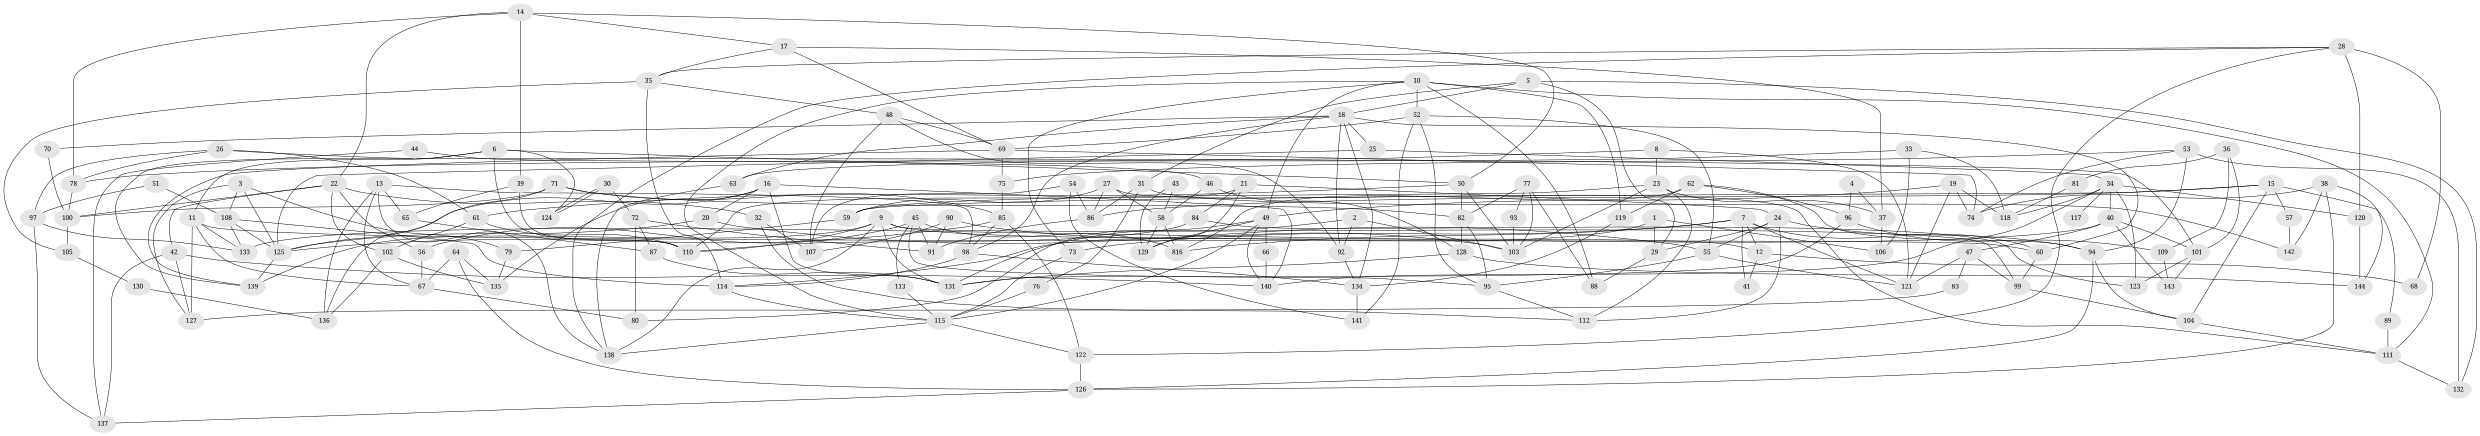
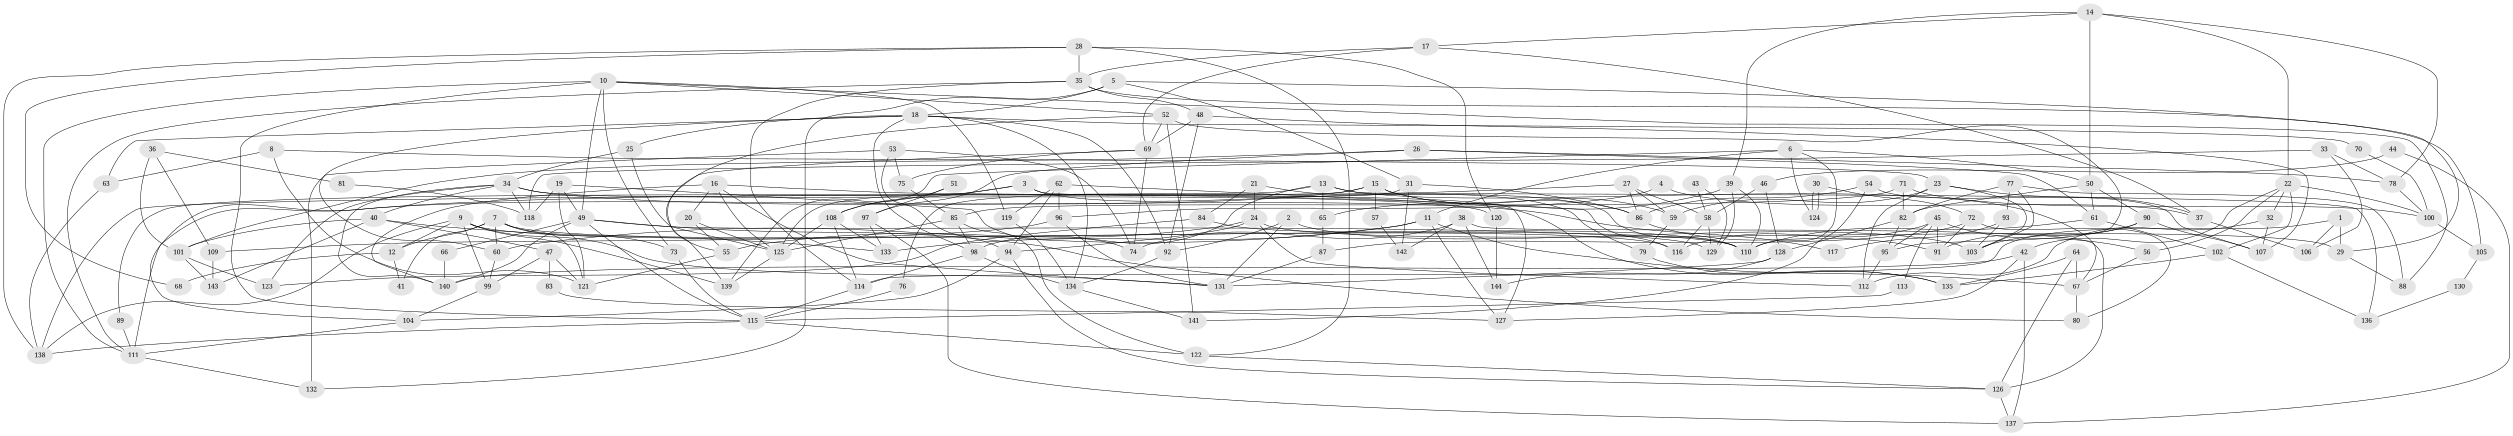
none -> (468, 101)
(1488, 218) -> (2118, 201)
(1222, 219) -> (1734, 221)
none -> (1932, 237)
(1177, 252) -> (1677, 252)
(359, 255) -> none
(1564, 277) -> none
